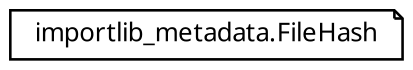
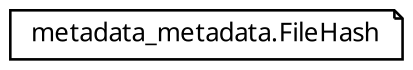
(206, 35) -> (206, 35)
